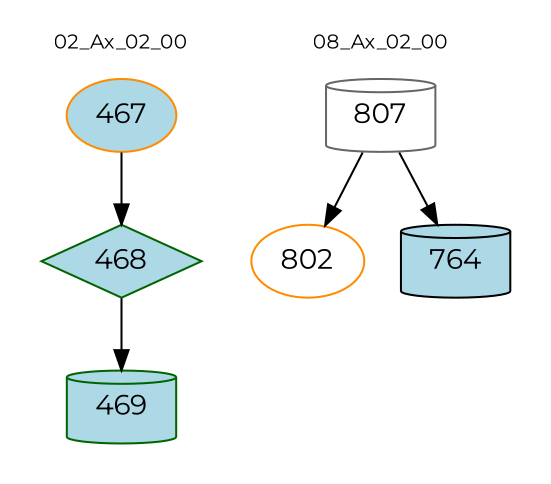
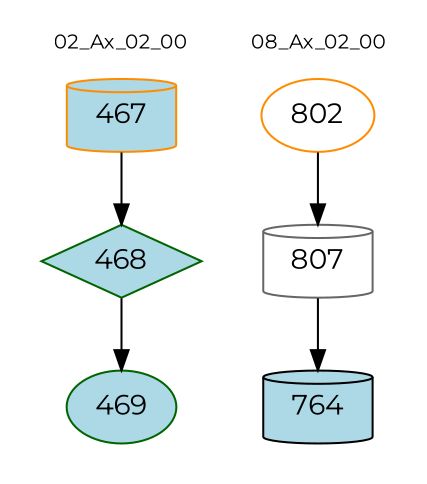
(122, 115) -> (122, 115)
(349, 180) -> (318, 178)
(122, 407) -> (122, 407)
